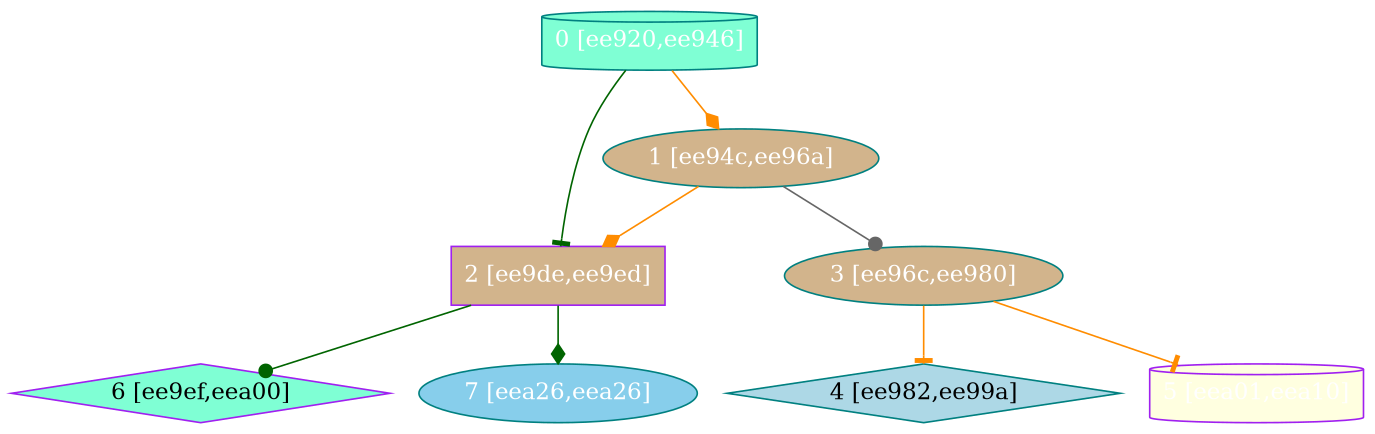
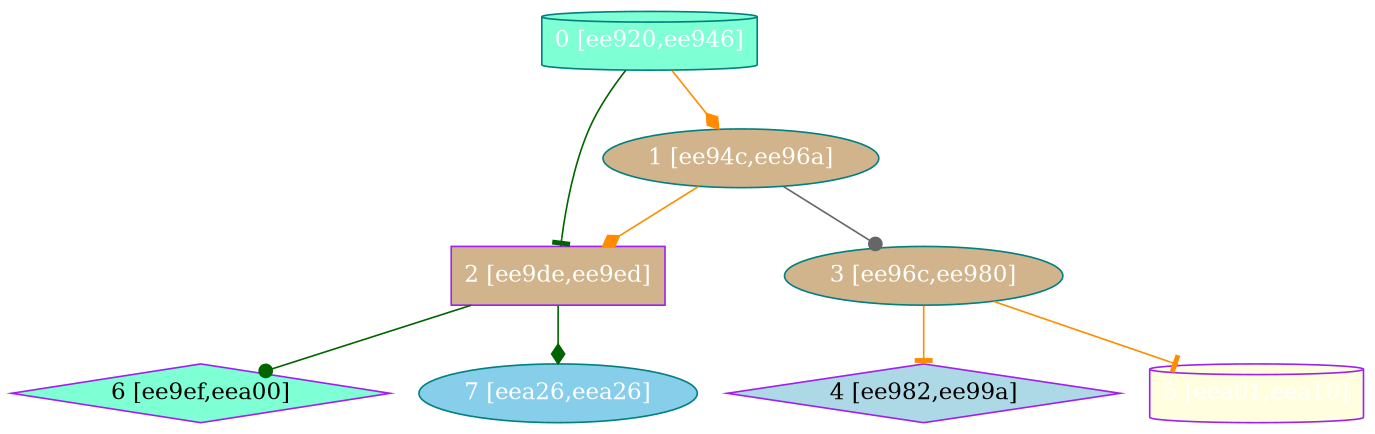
(924, 393) -> (924, 393)
